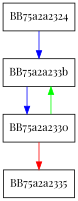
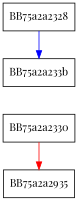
(39, 17) -> (39, 17)
(27, 96) -> none
(51, 104) -> none
(39, 184) -> (39, 184)
